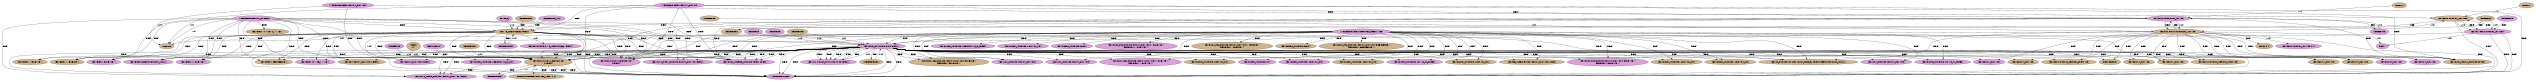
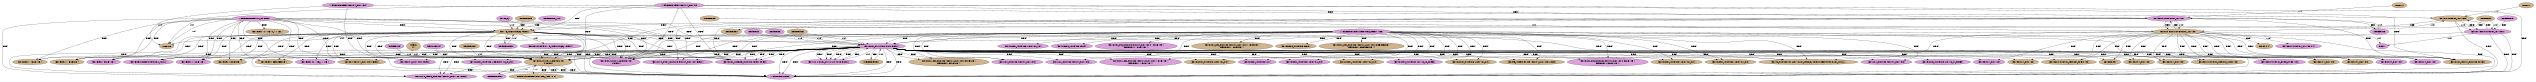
(2453, 18) -> (2453, 18)
none -> (133, 29)
(1674, 36) -> none
(370, 46) -> (370, 46)
(963, 46) -> none
none -> (230, 62)
(829, 62) -> (829, 62)
(2110, 62) -> (2110, 62)
none -> (2280, 62)
